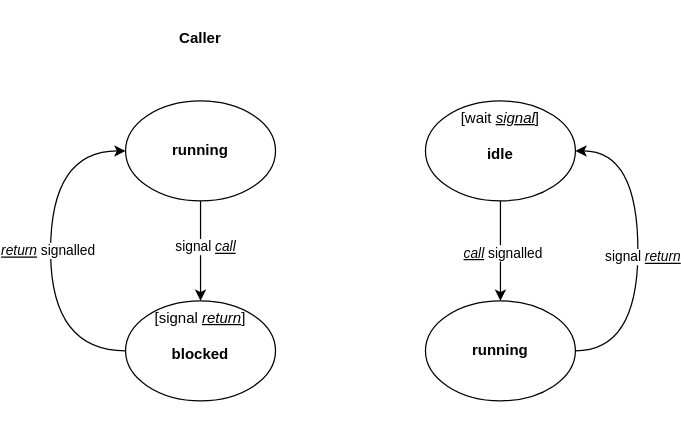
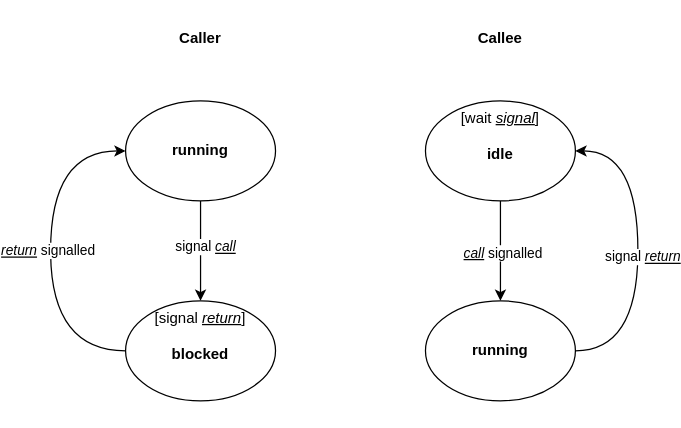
none -> (501, 38)
